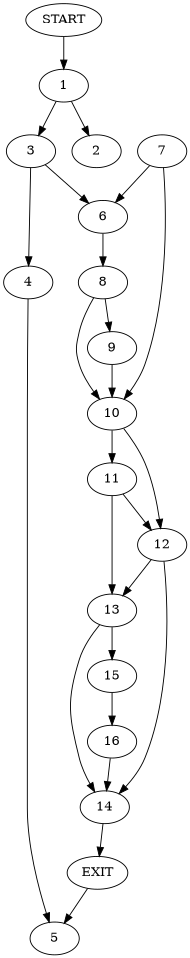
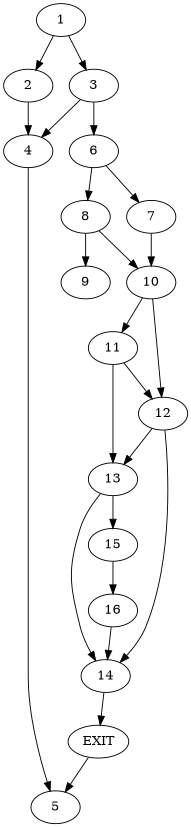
(64, 20) -> none
none -> (28, 114)
(136, 181) -> (119, 181)
(112, 376) -> none
